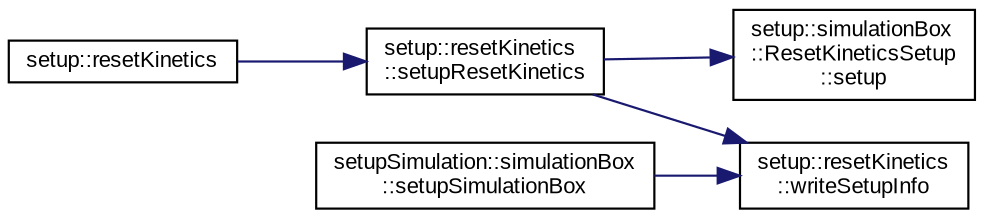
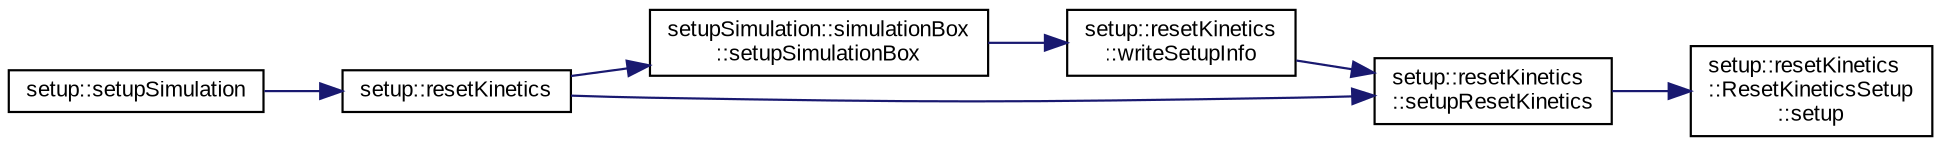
(854, 55) -> (1812, 91)
none -> (599, 72)
none -> (136, 91)
(659, 115) -> (1324, 65)
